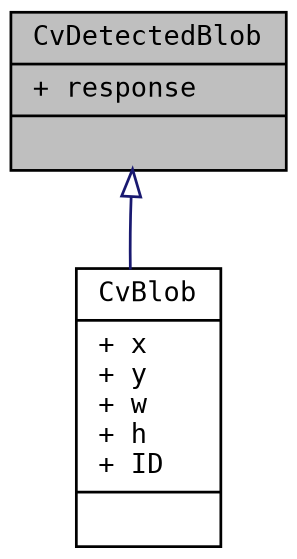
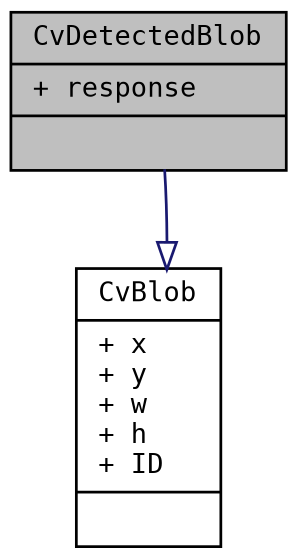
(130, 233) -> (166, 206)
